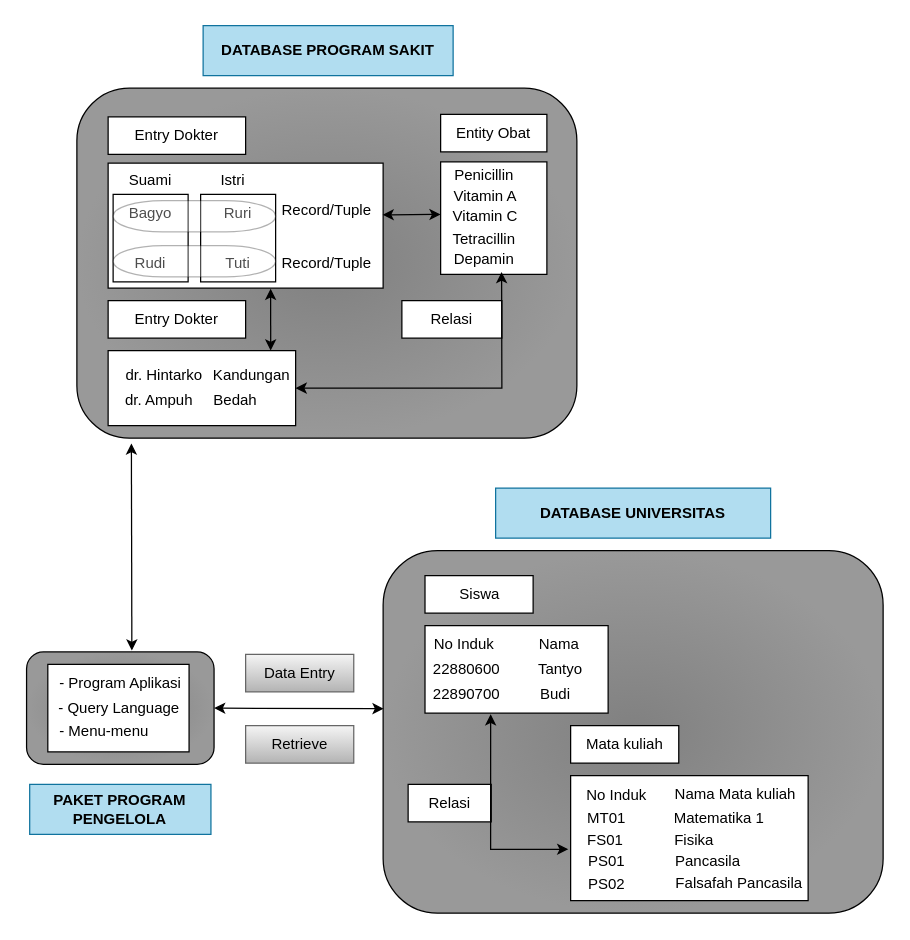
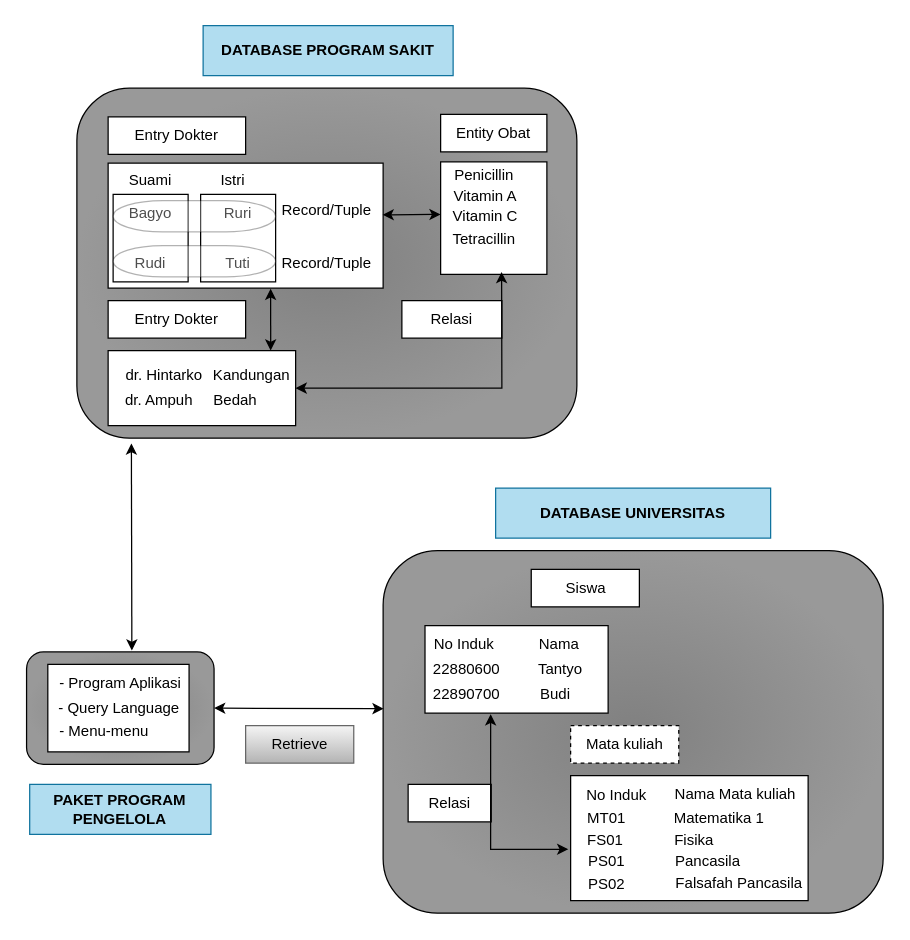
(484, 259) -> none
(479, 594) -> (585, 588)
(300, 673) -> none
(625, 744) -> (625, 744)
